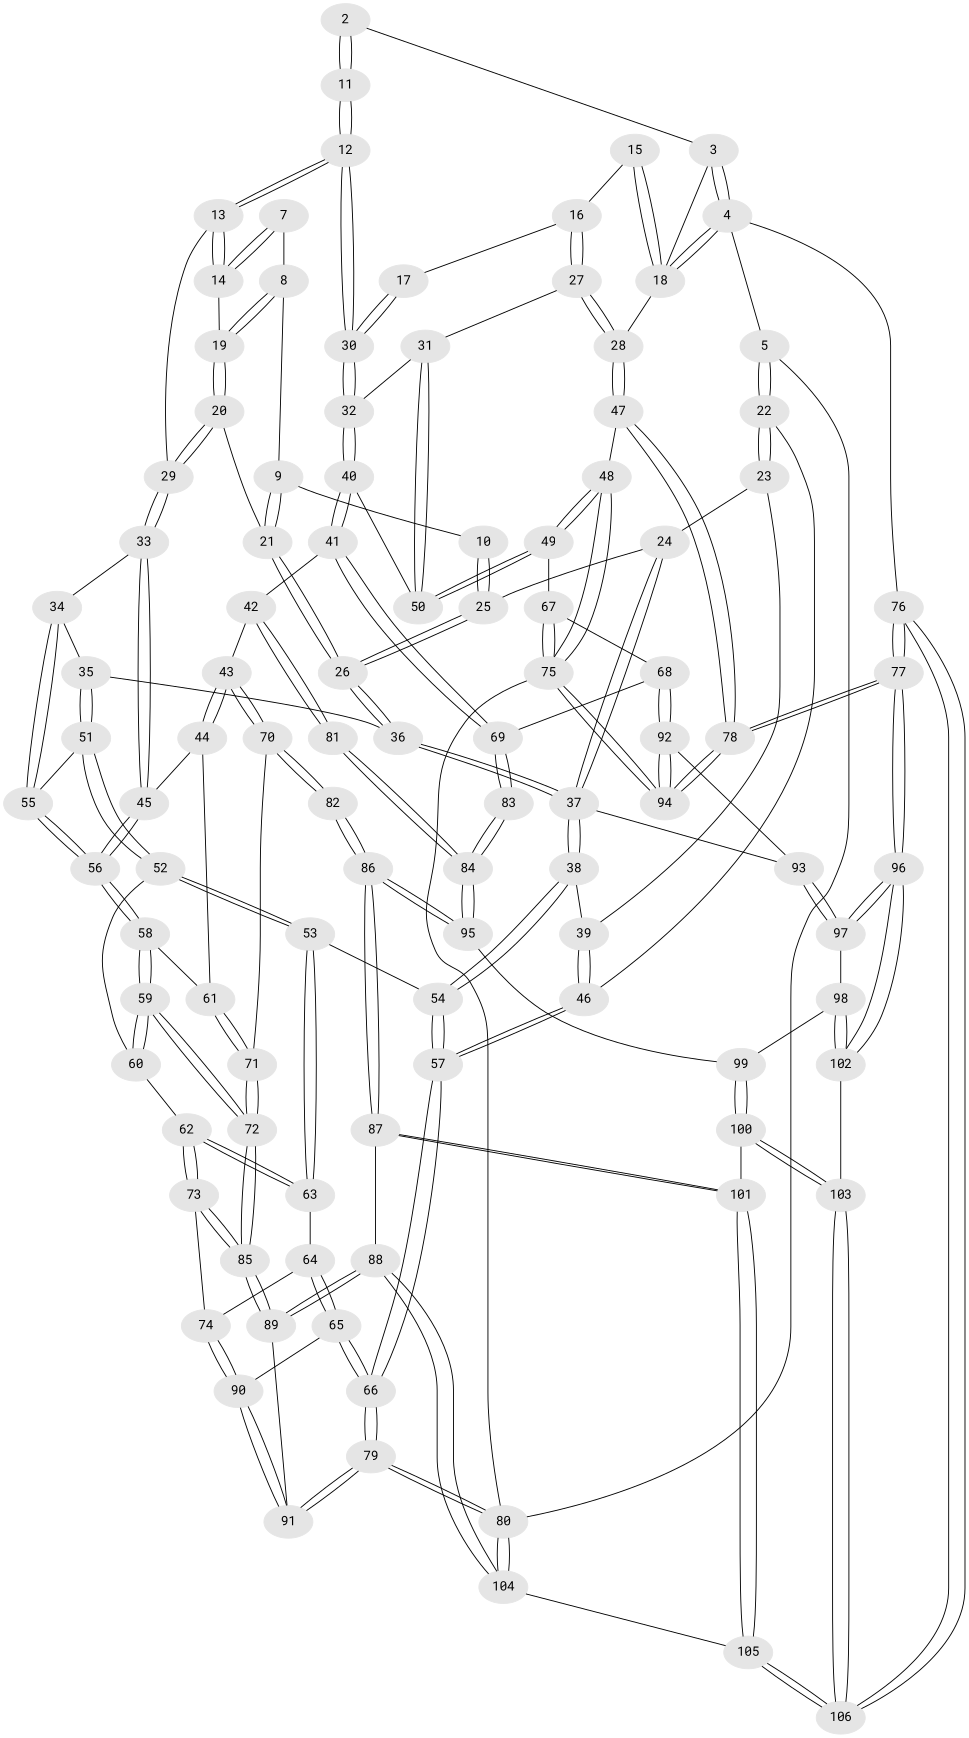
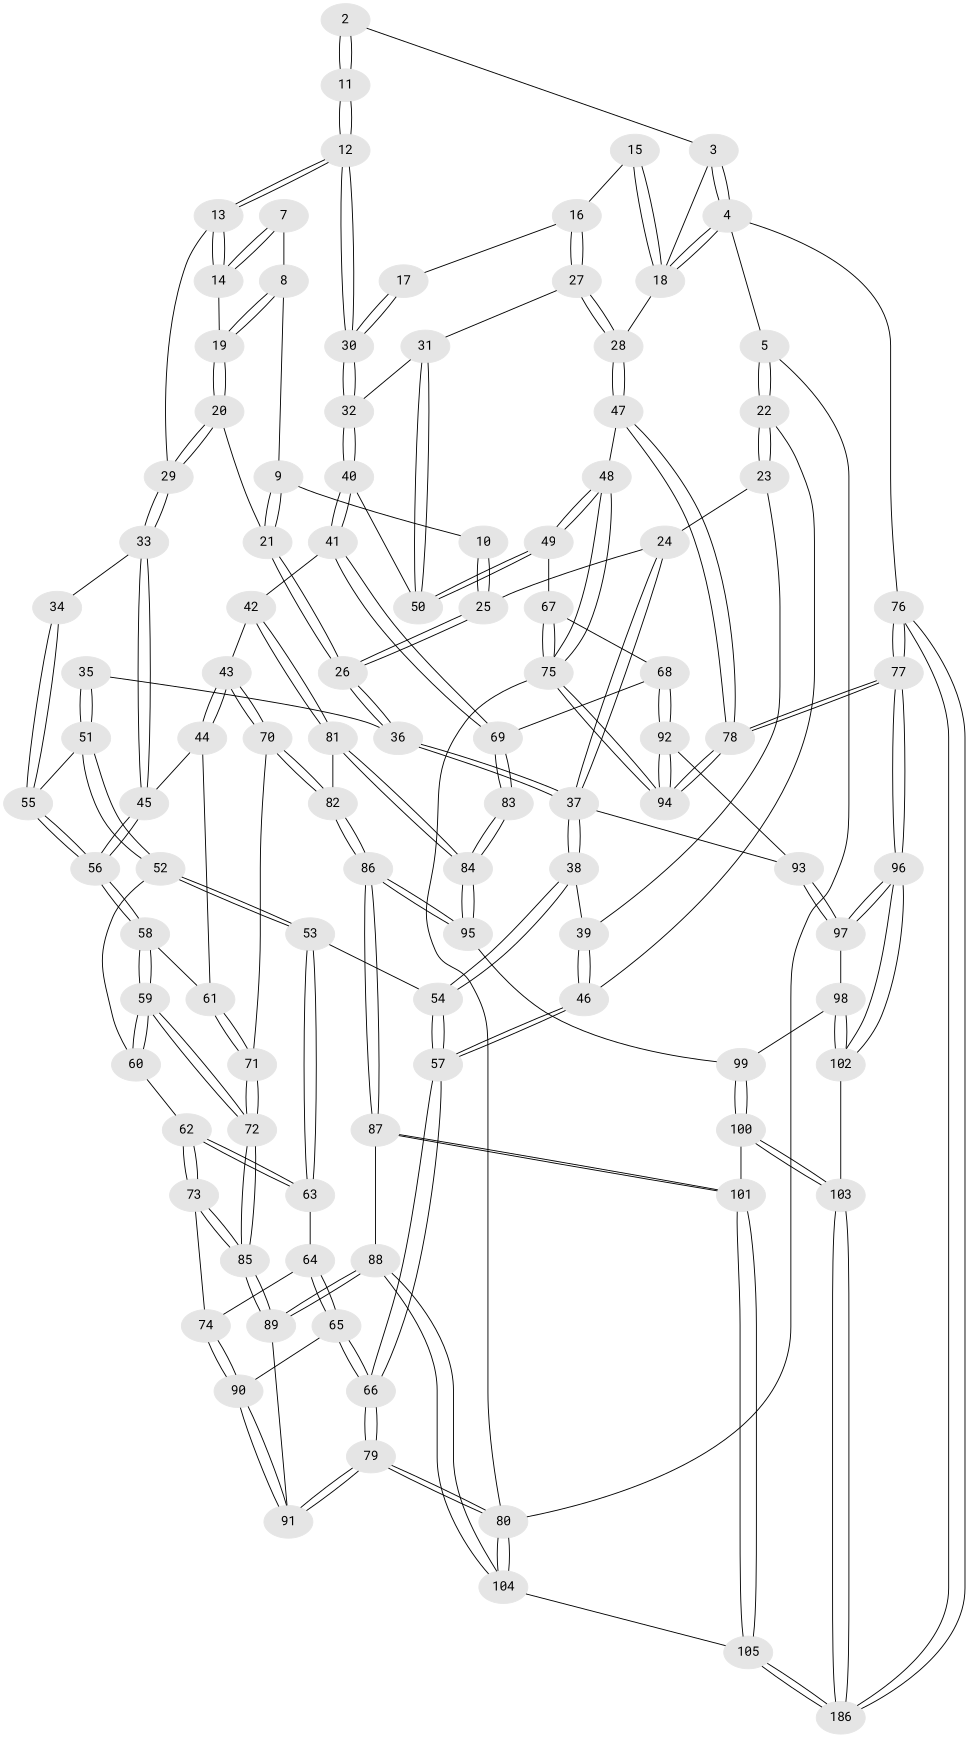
(72, 640) -> none
none -> (333, 771)
(841, 1718) -> (841, 1718)
